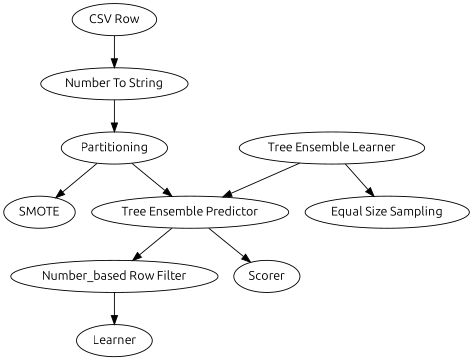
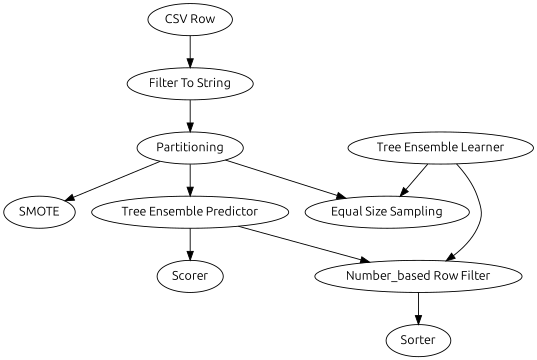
(114, 84) -> (190, 84)
(265, 178) -> (481, 211)
none -> (281, 178)
(114, 341) -> (418, 341)
